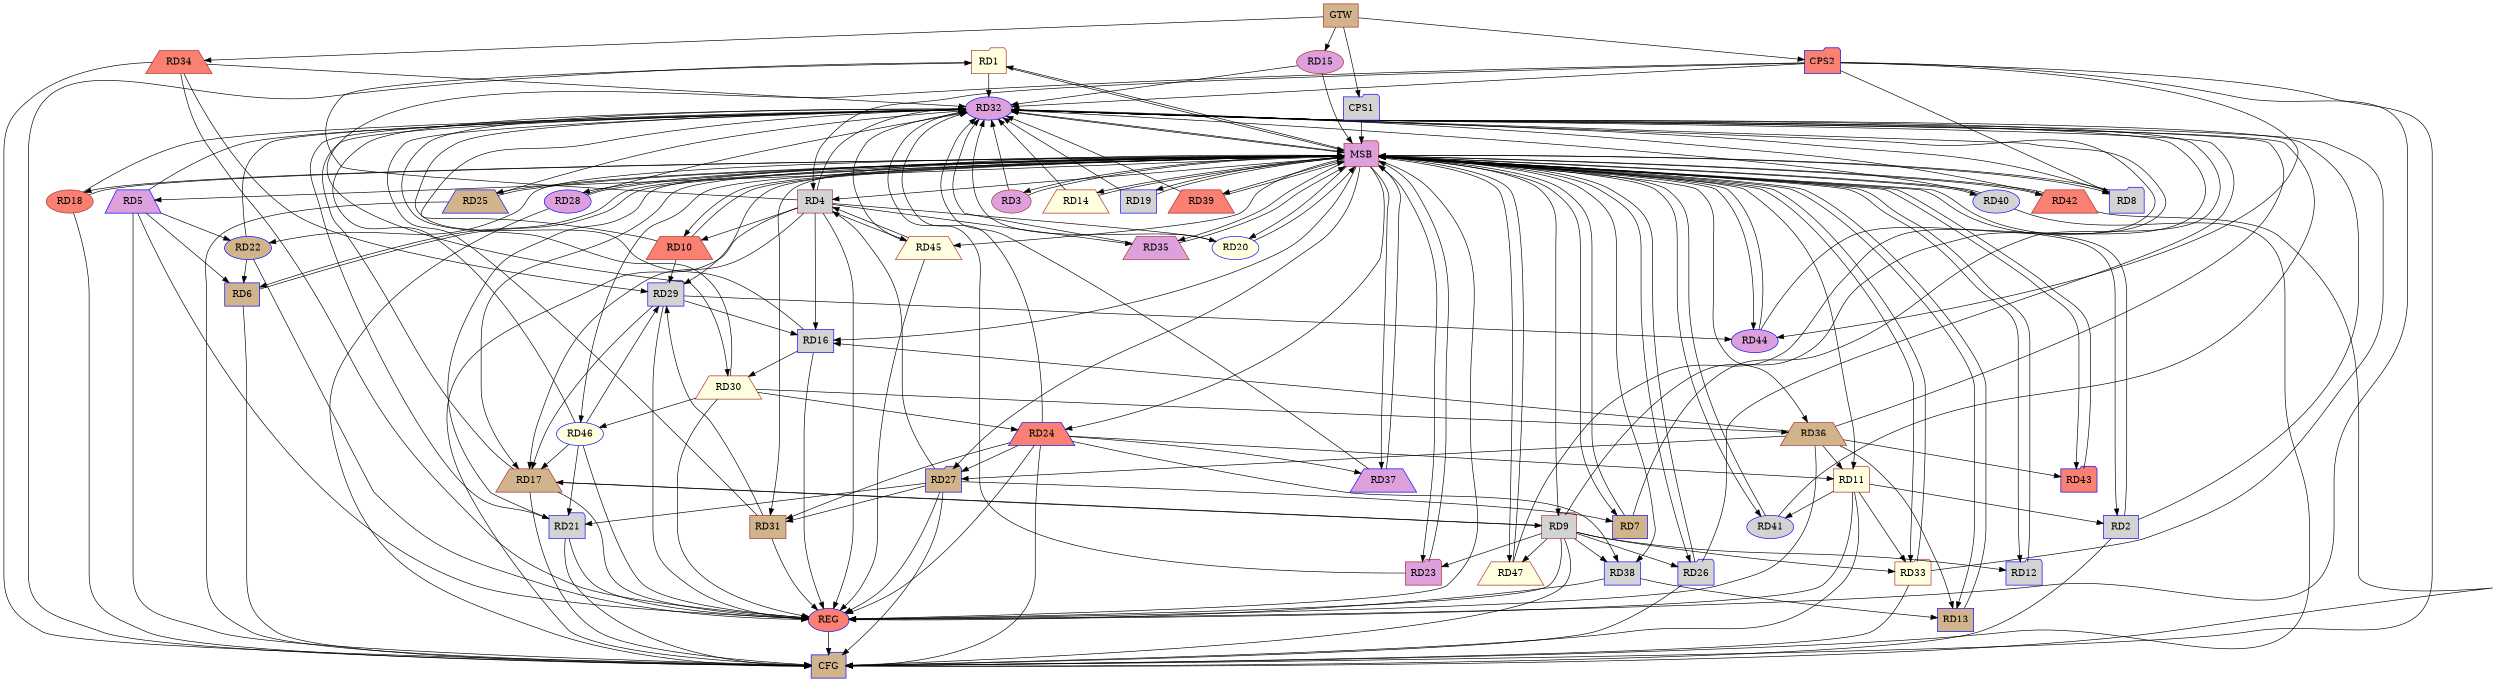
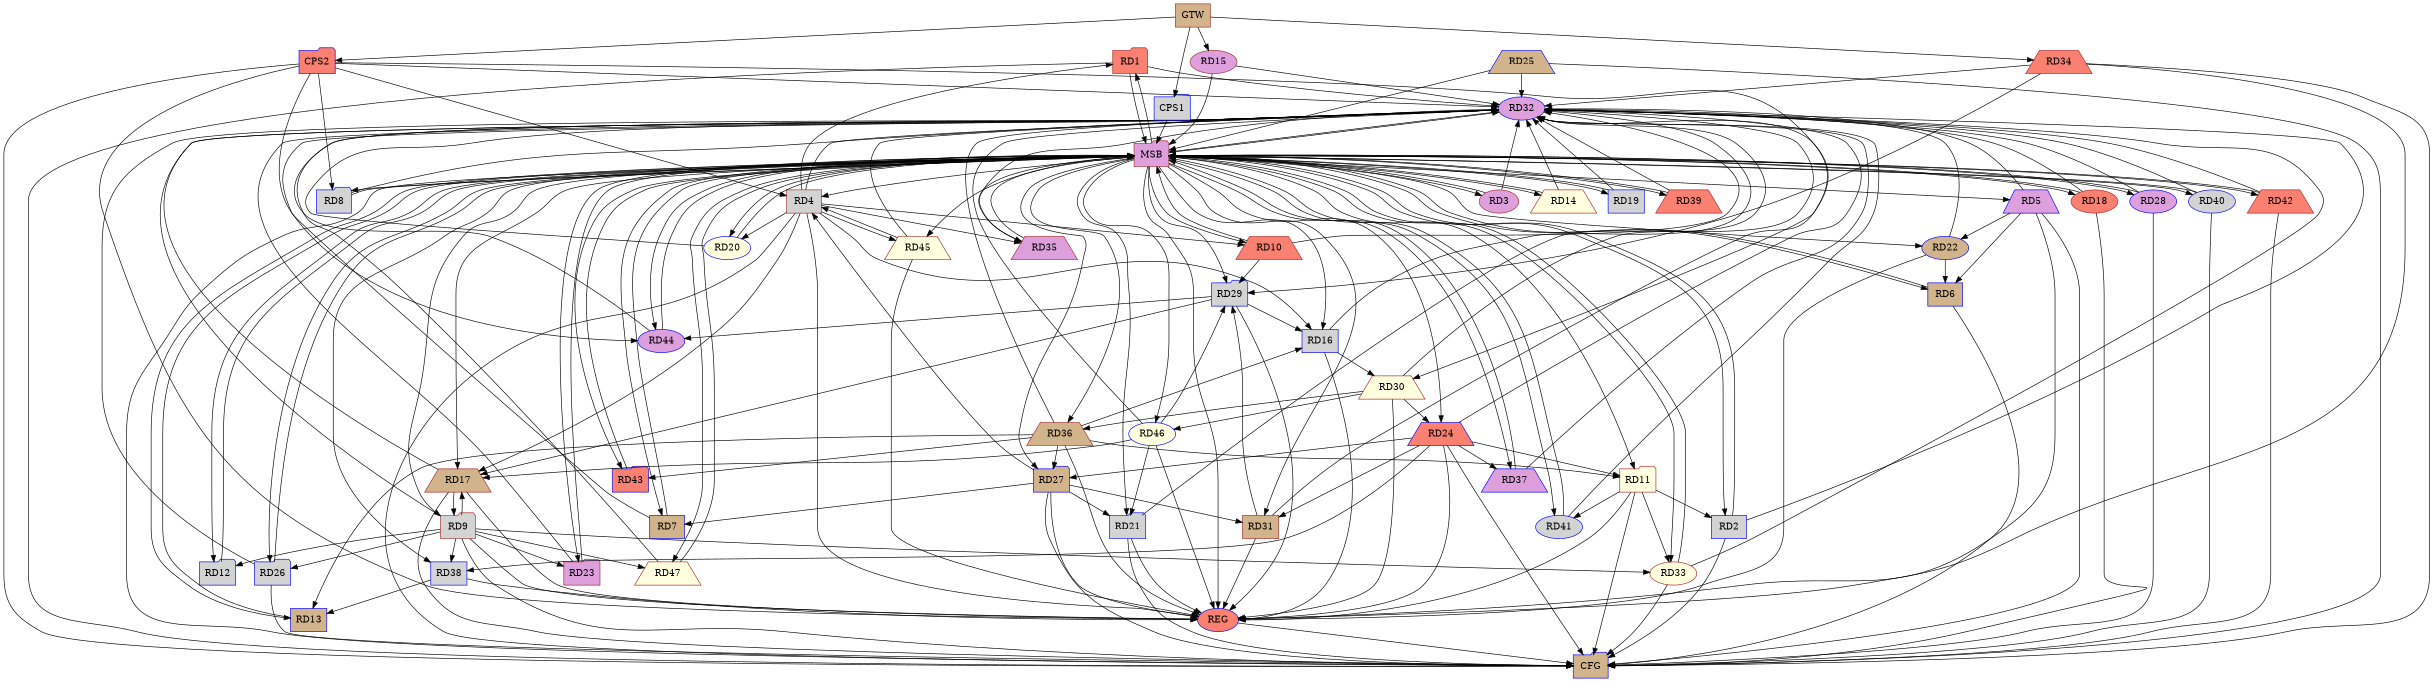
(989, 62) -> (1130, 62)
(923, 165) -> (197, 626)
(1913, 574) -> (1673, 574)
